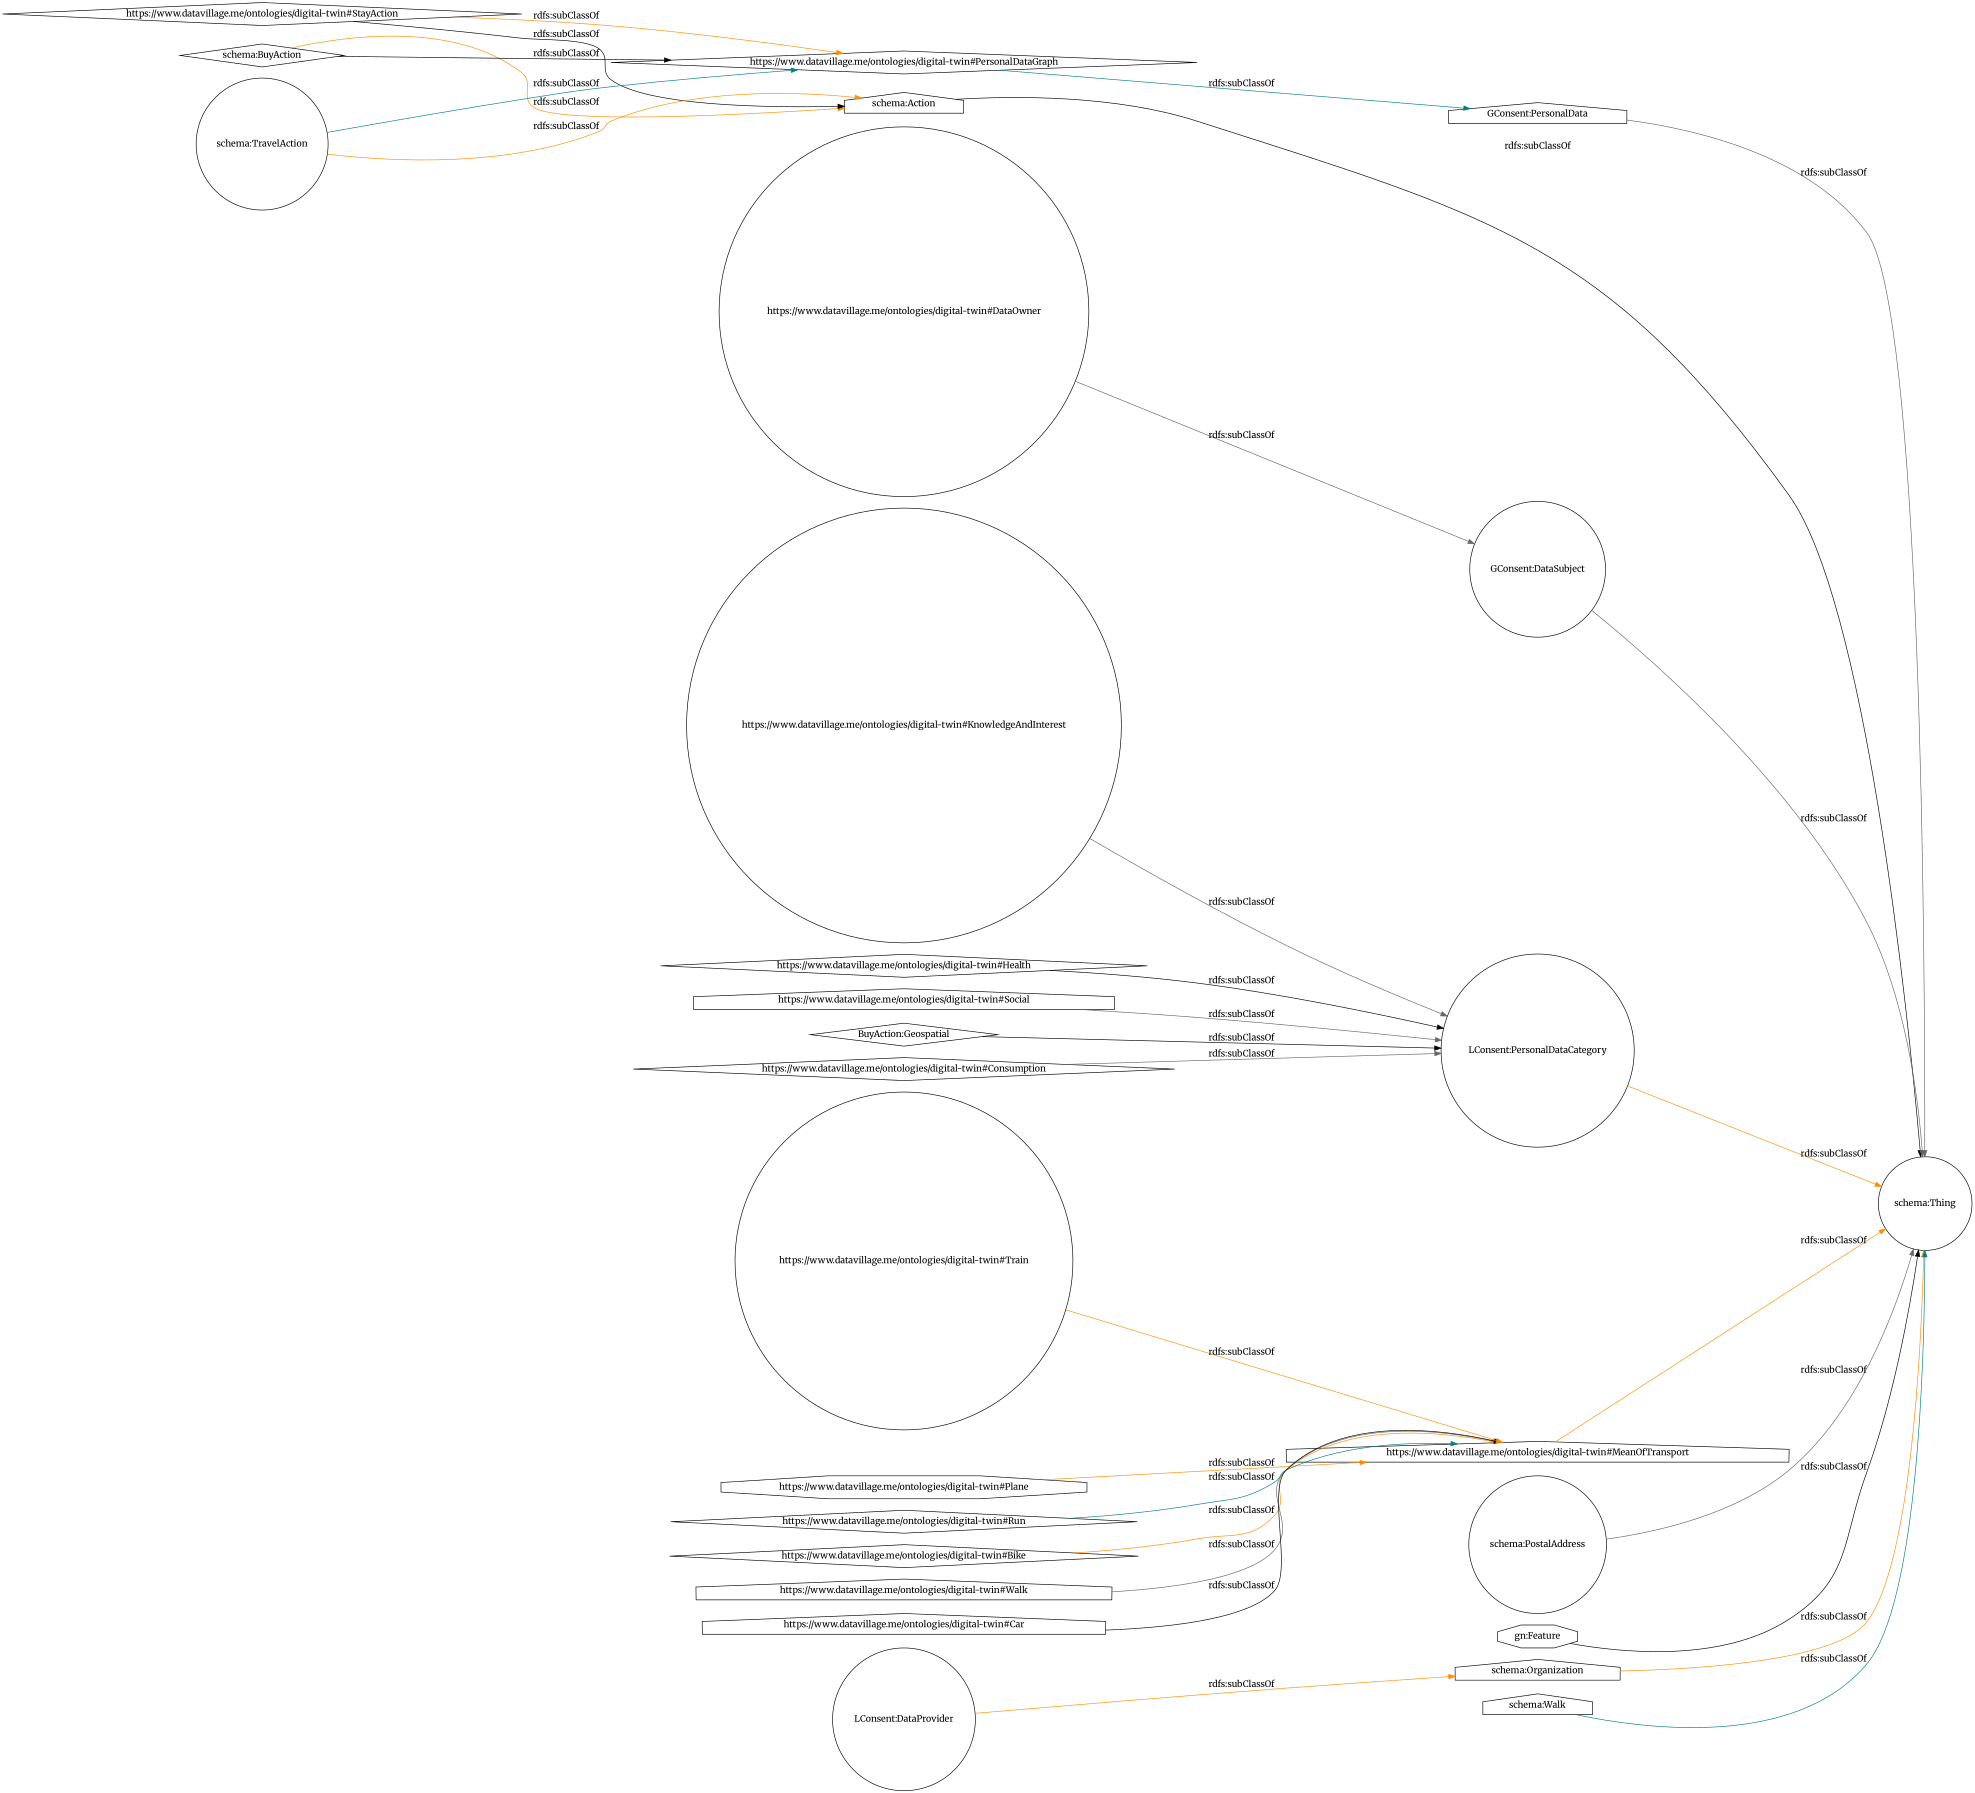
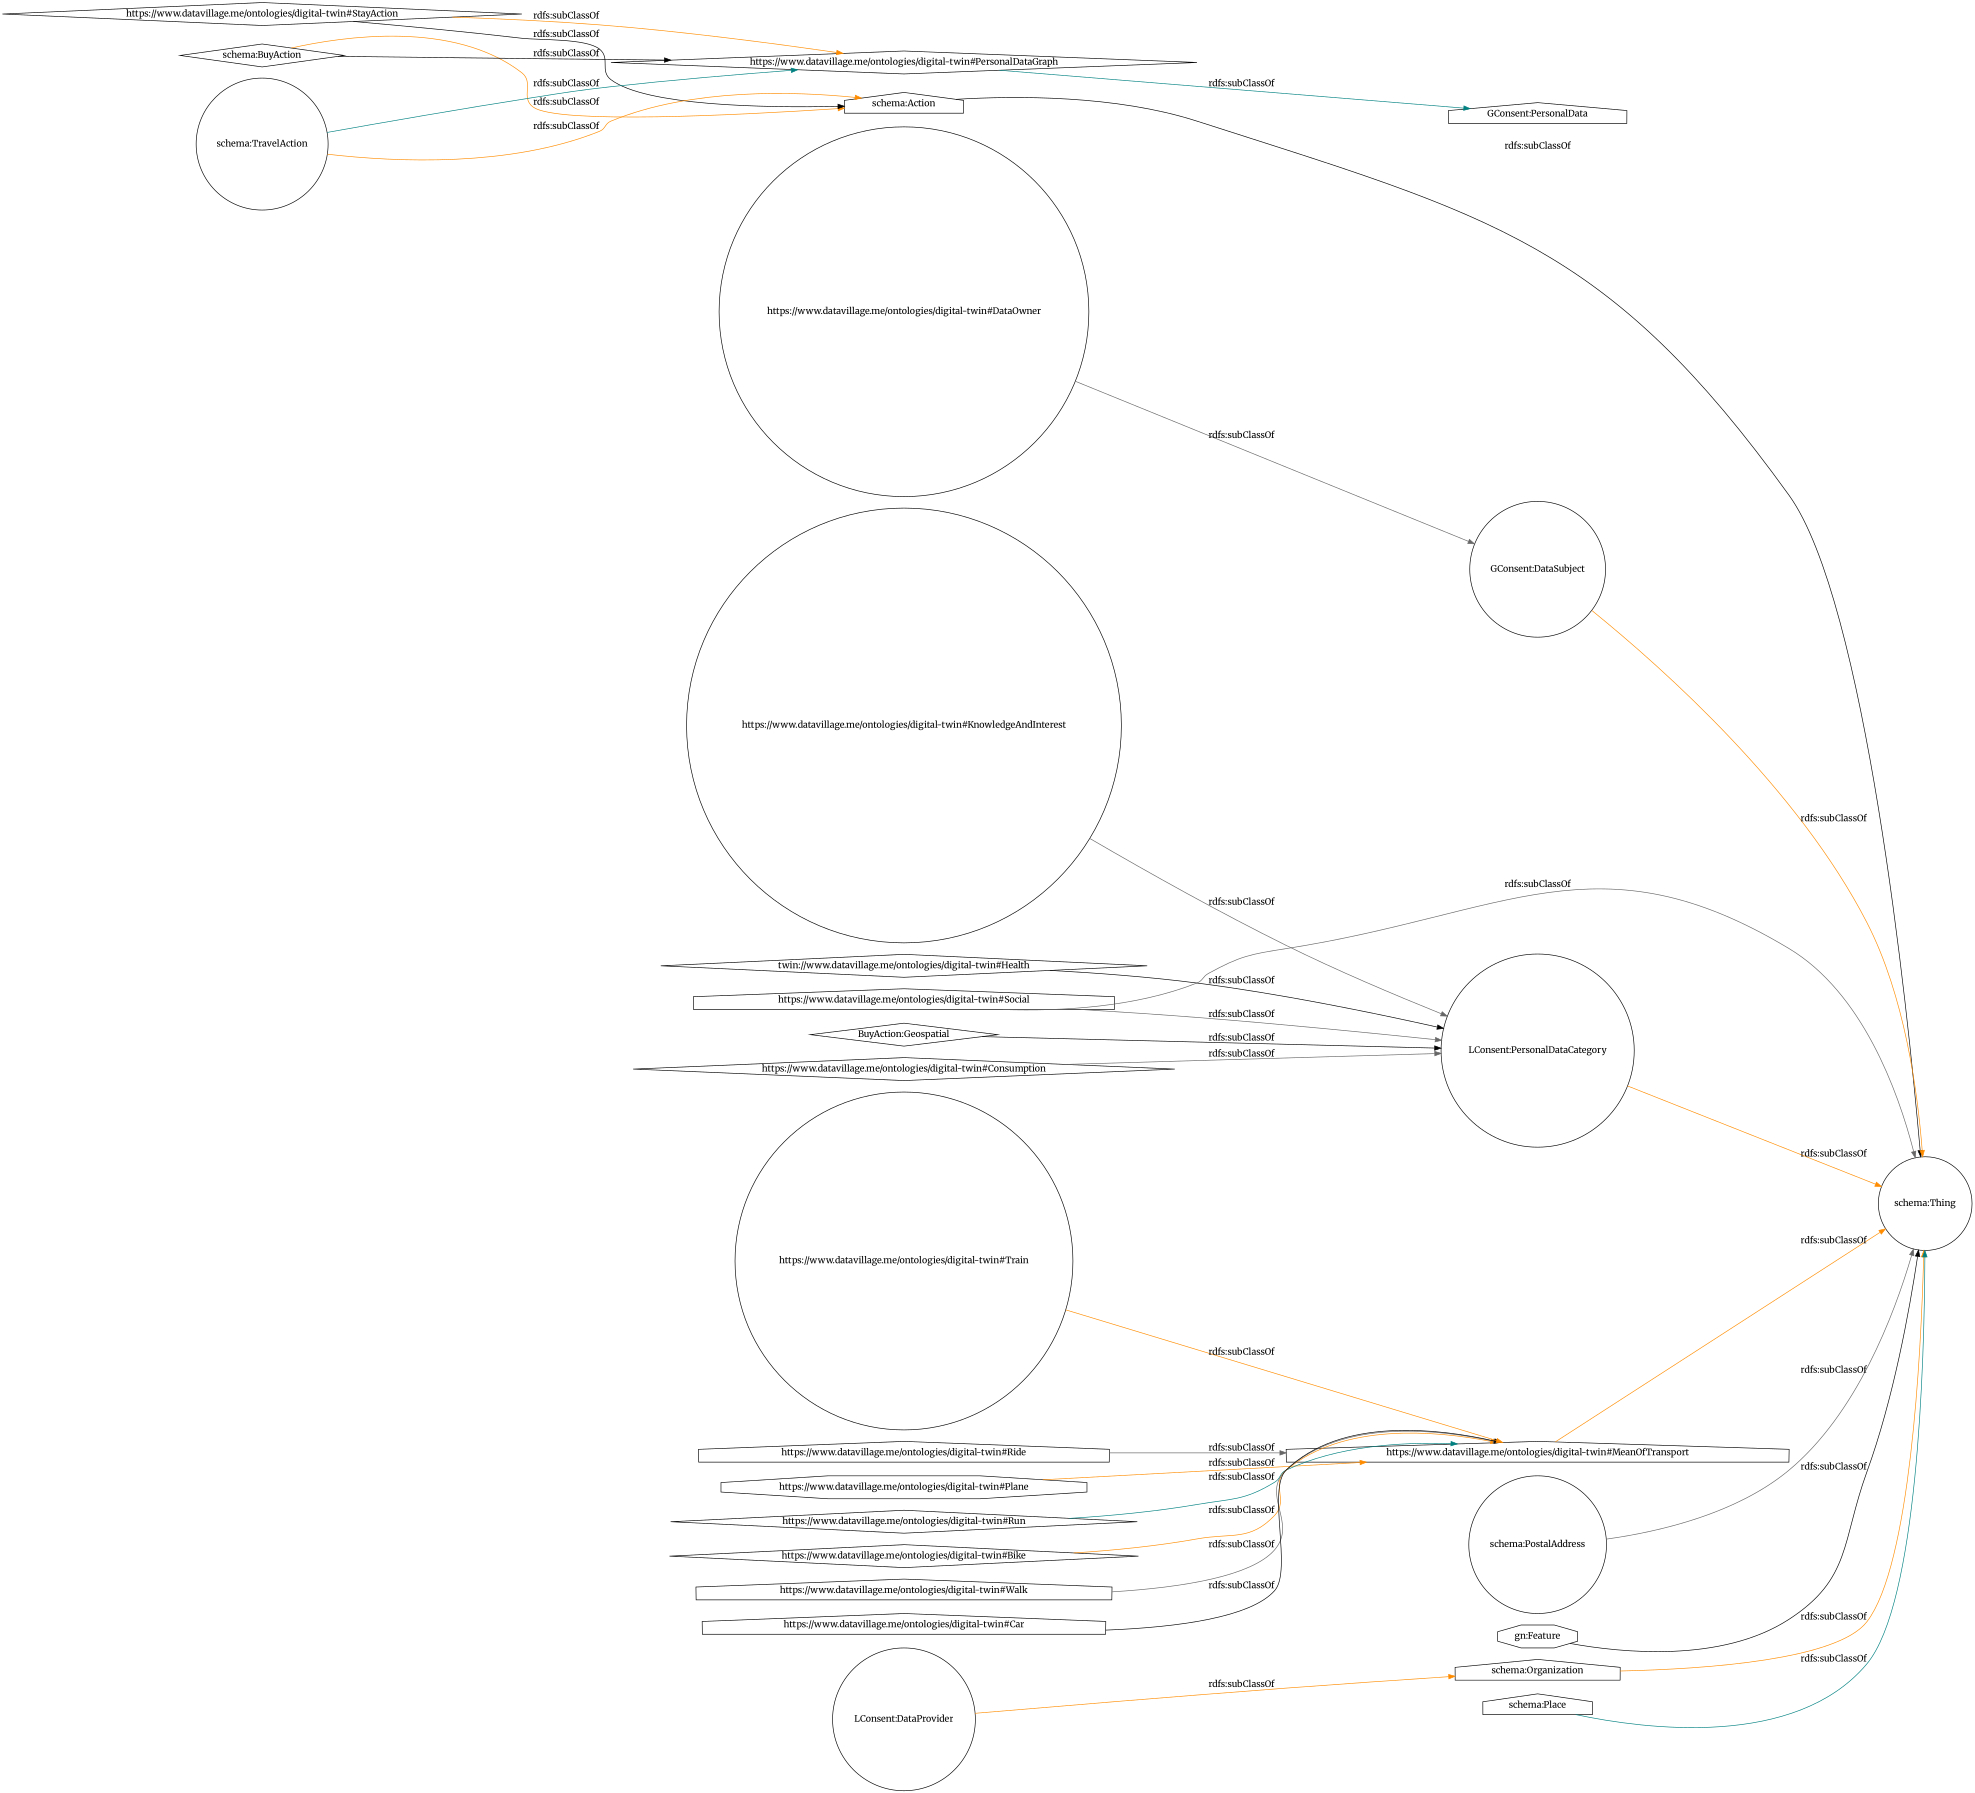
(1912, 553) -> (1516, 899)
(1819, 845) -> (1819, 845)
(904, 966) -> (904, 966)
none -> (904, 1453)
(1538, 1705) -> (1538, 1705)
